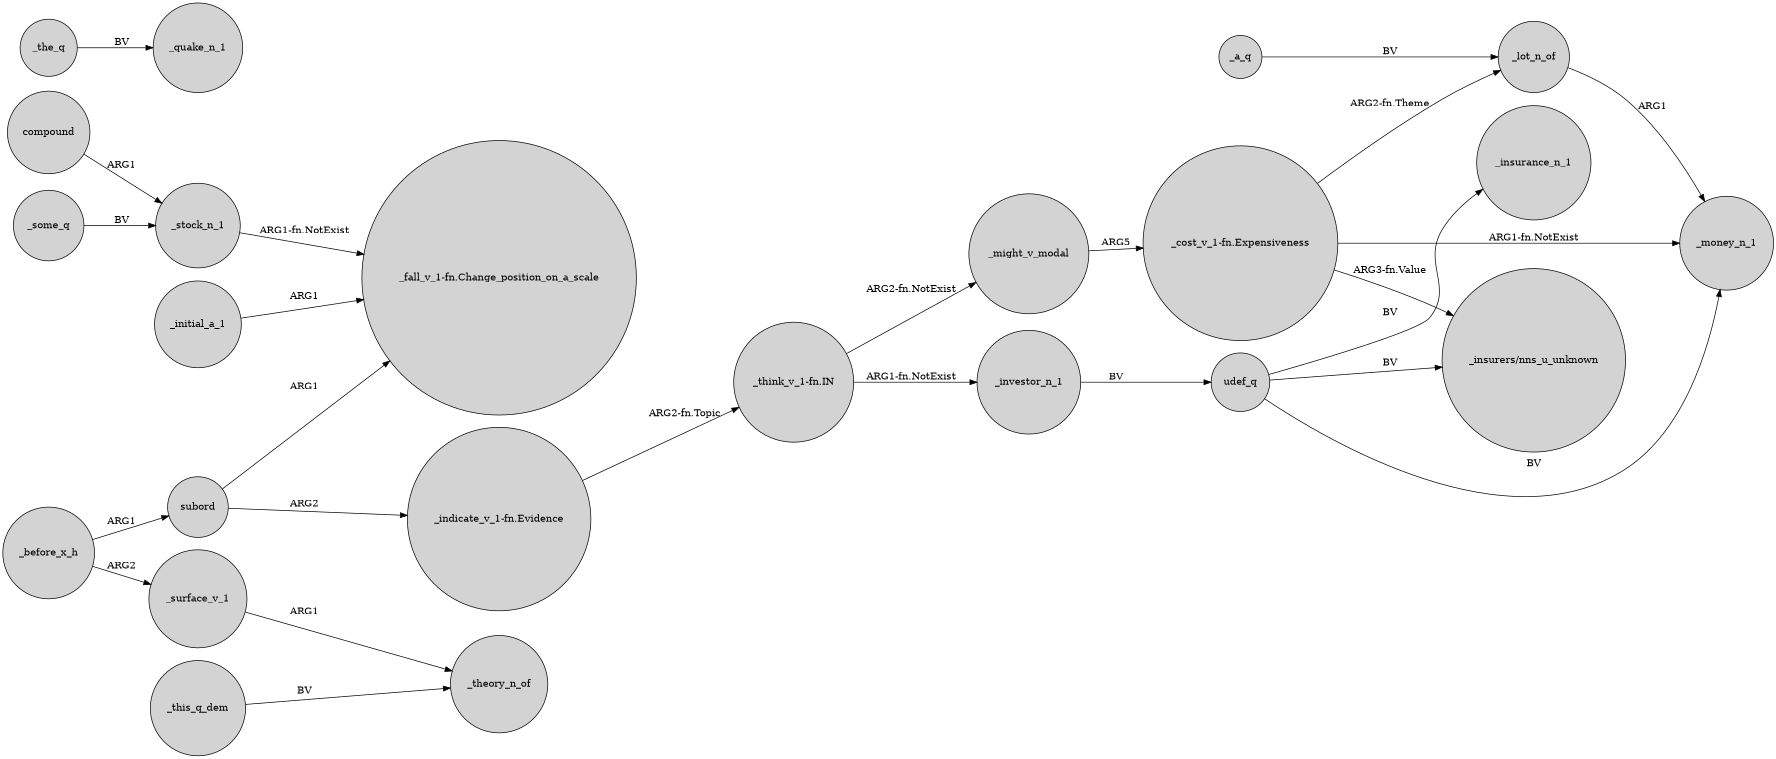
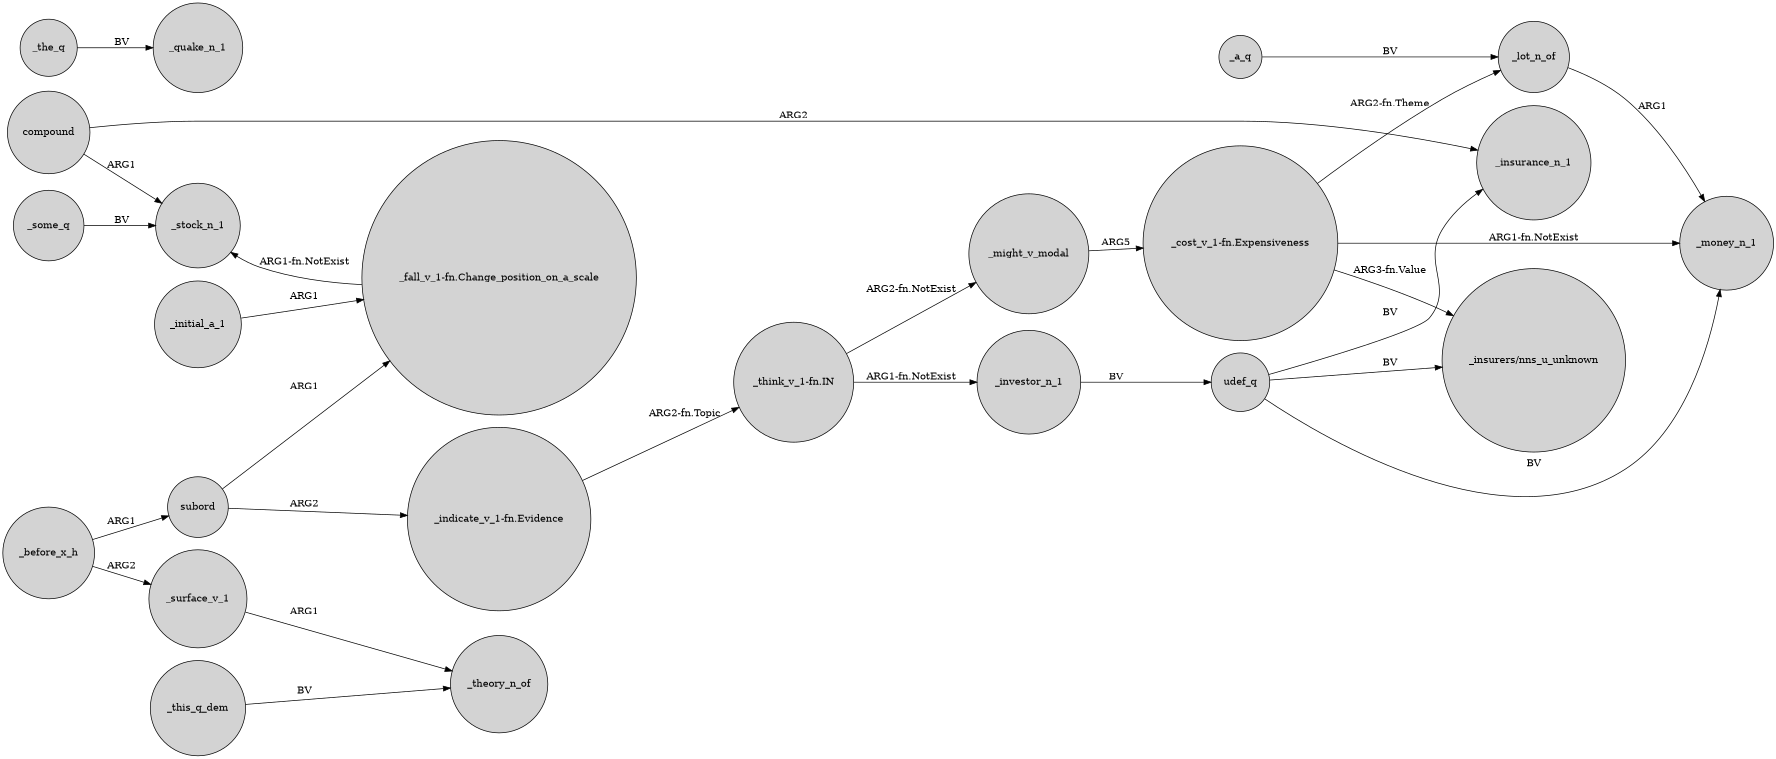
none -> (781, 121)
(298, 243) -> (298, 277)
